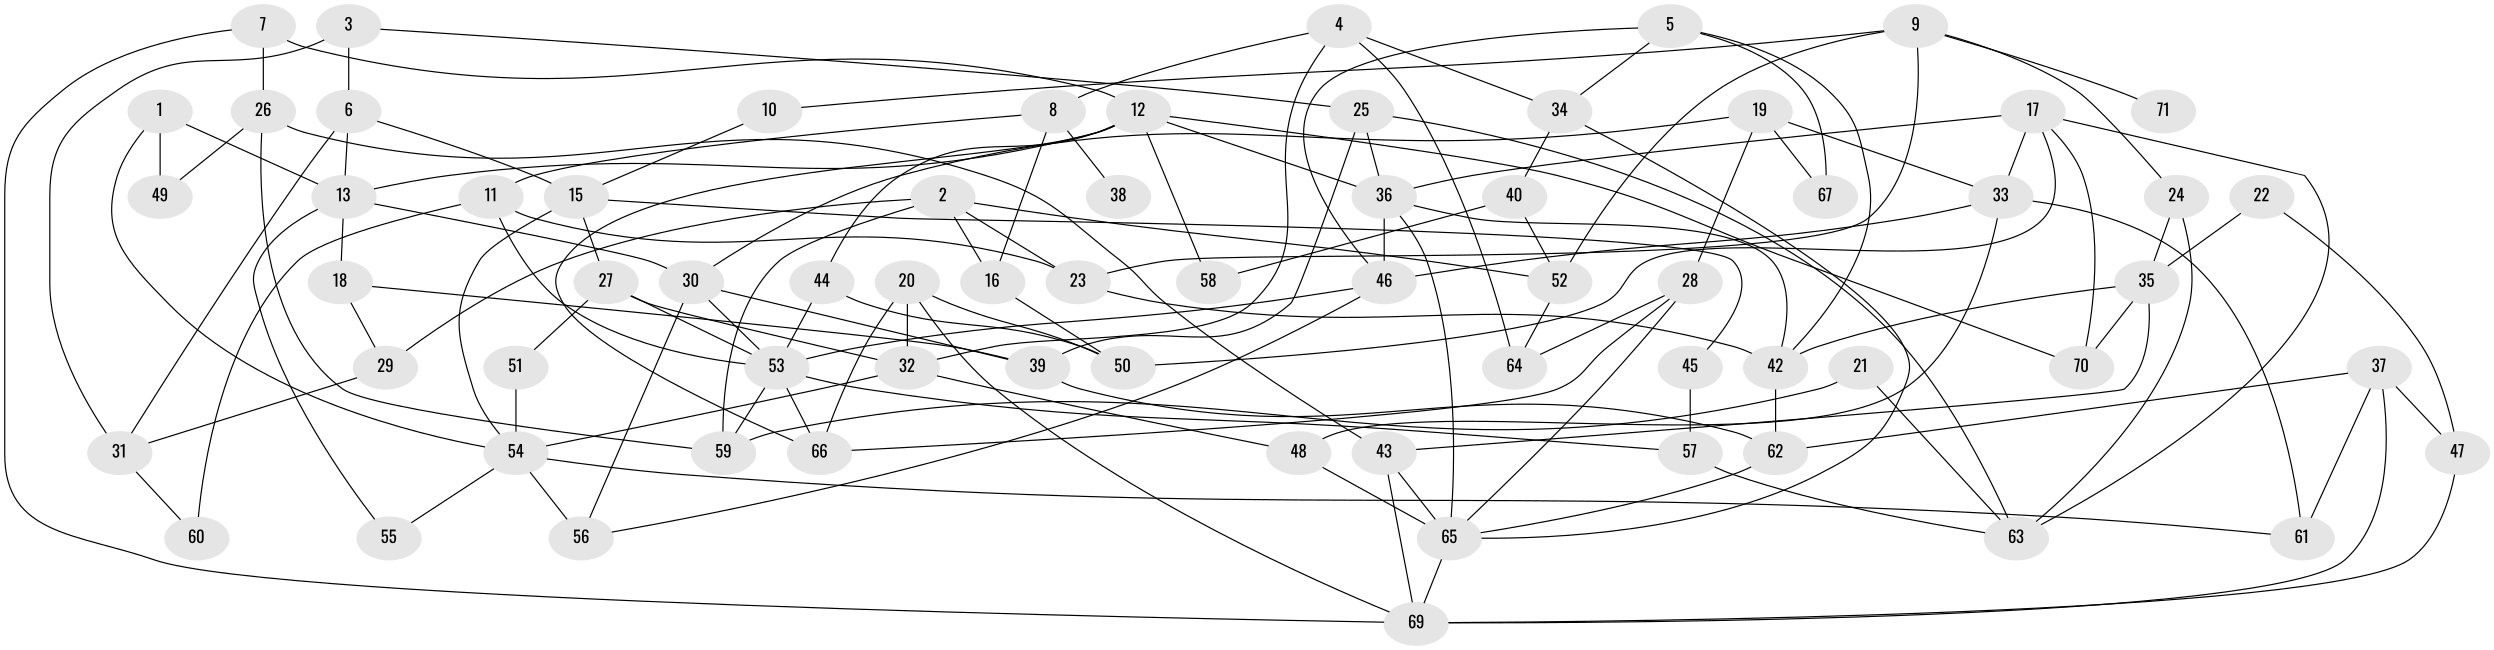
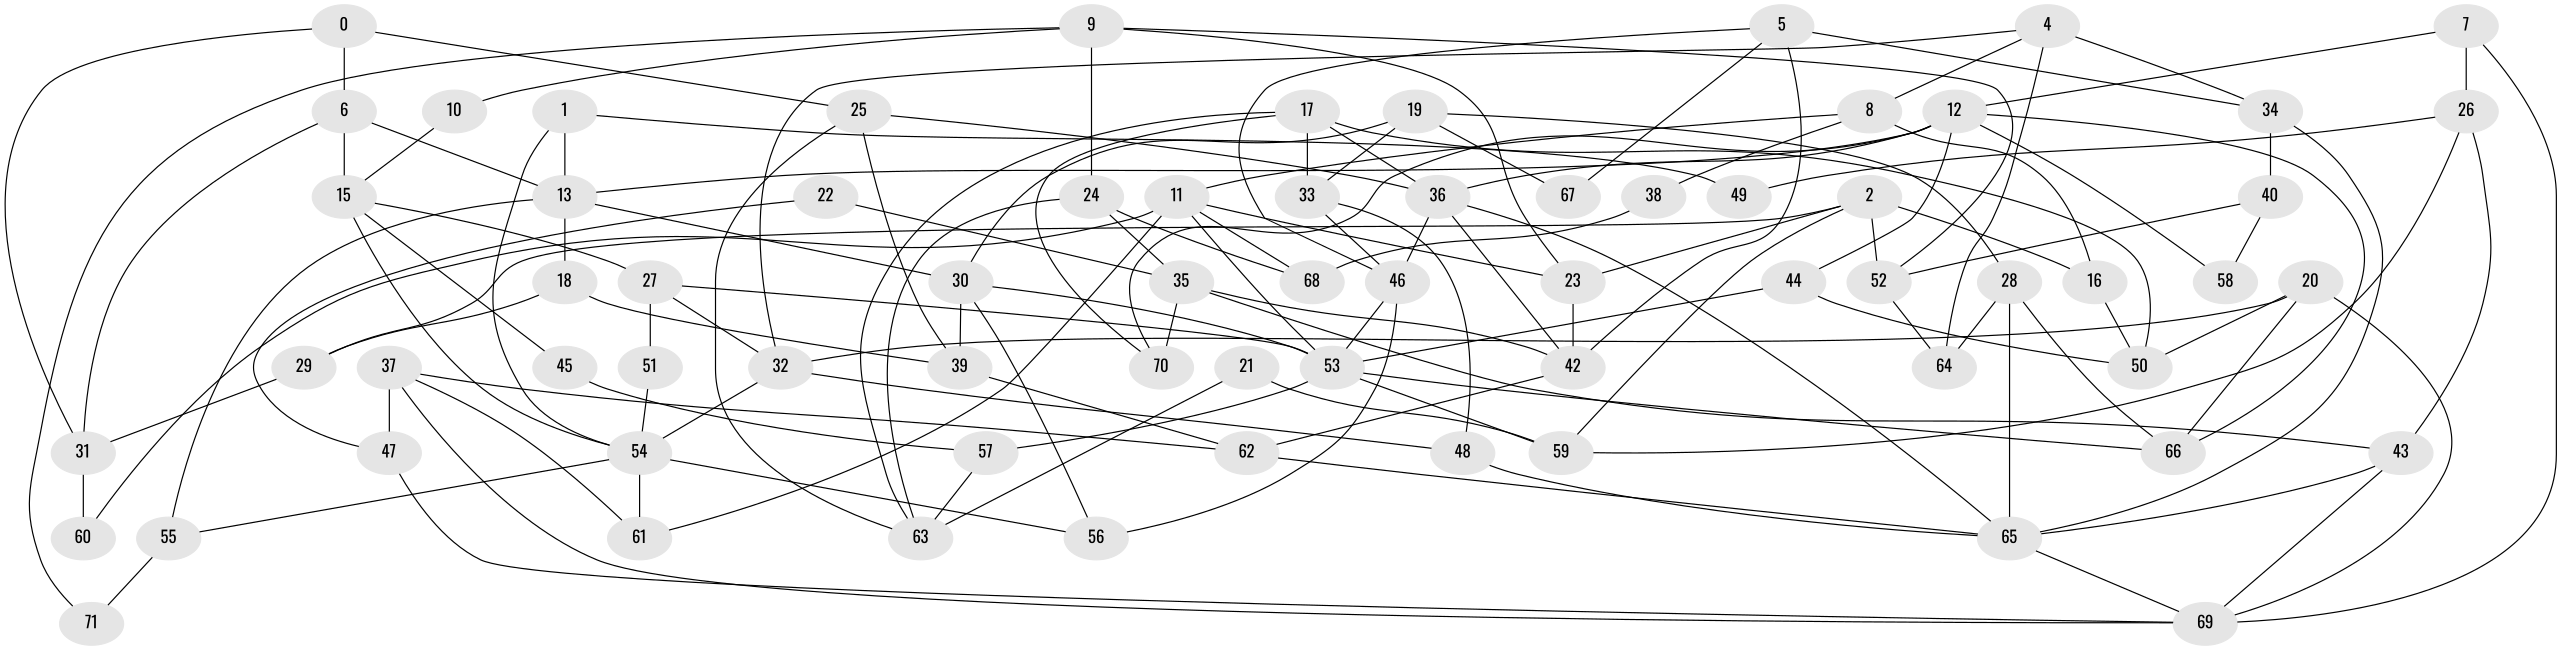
(349, 26) -> (344, 26)
none -> (1312, 282)
(2227, 304) -> (961, 415)
none -> (130, 581)
